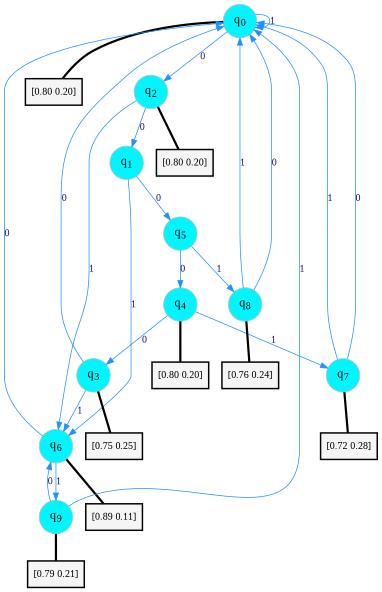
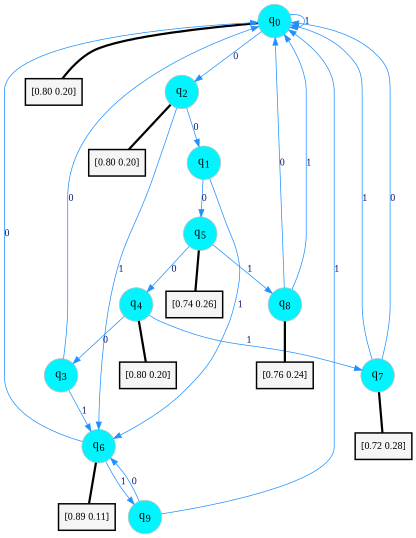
none -> (194, 304)
(114, 446) -> none
(56, 574) -> none
